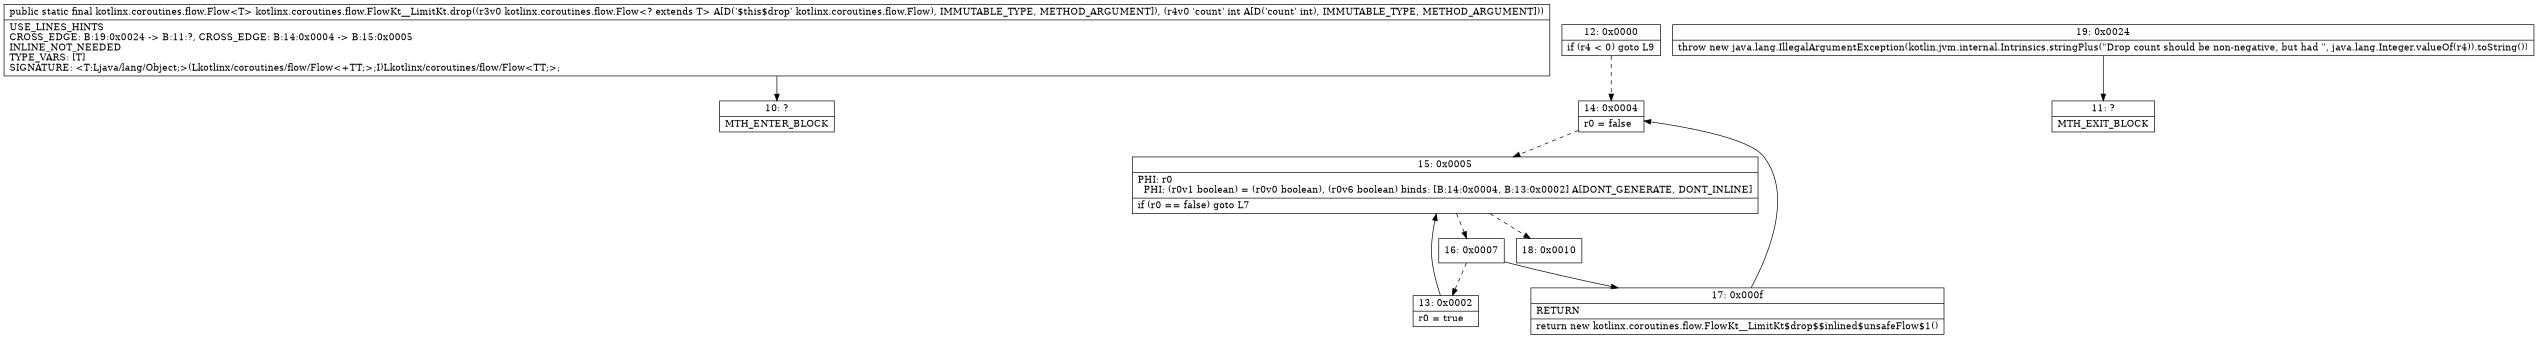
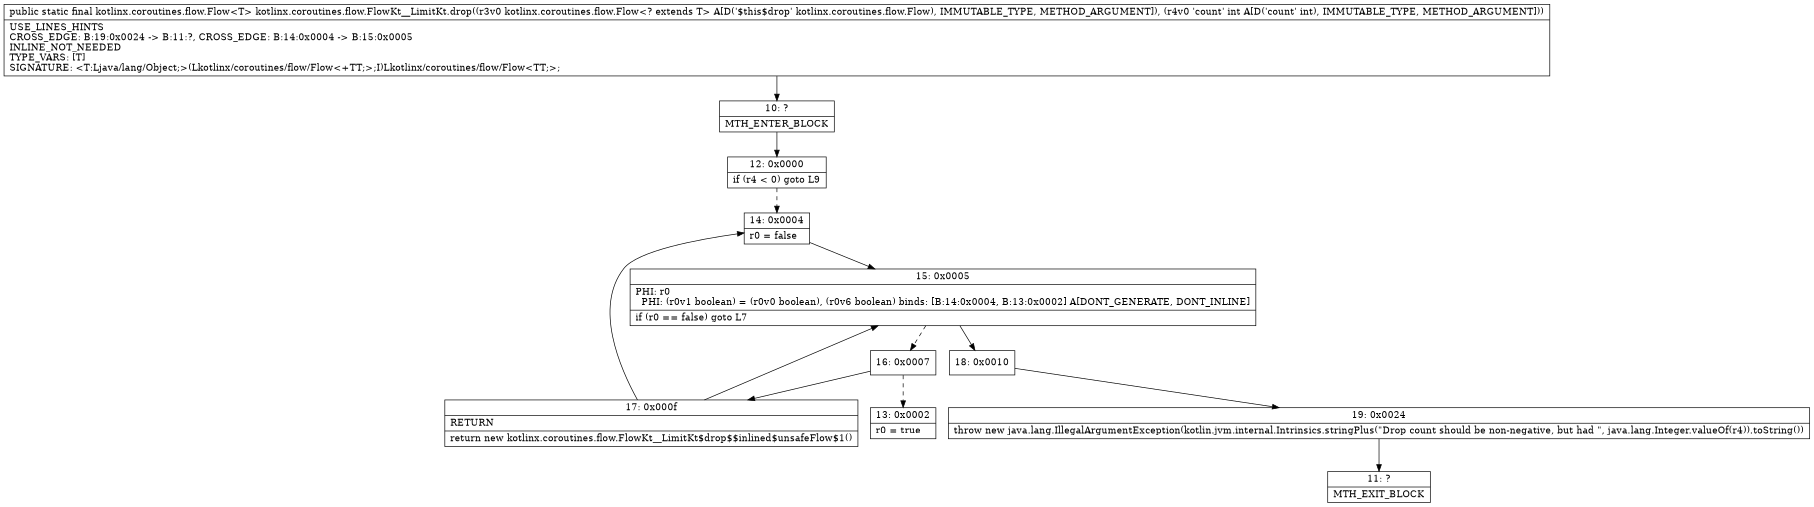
none -> (777, 141)
(1549, 142) -> (839, 254)
(1507, 224) -> (966, 335)
(1432, 259) -> (788, 364)
none -> (1144, 388)
